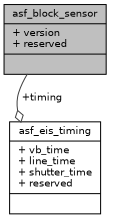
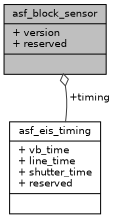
(19, 91) -> (67, 104)
